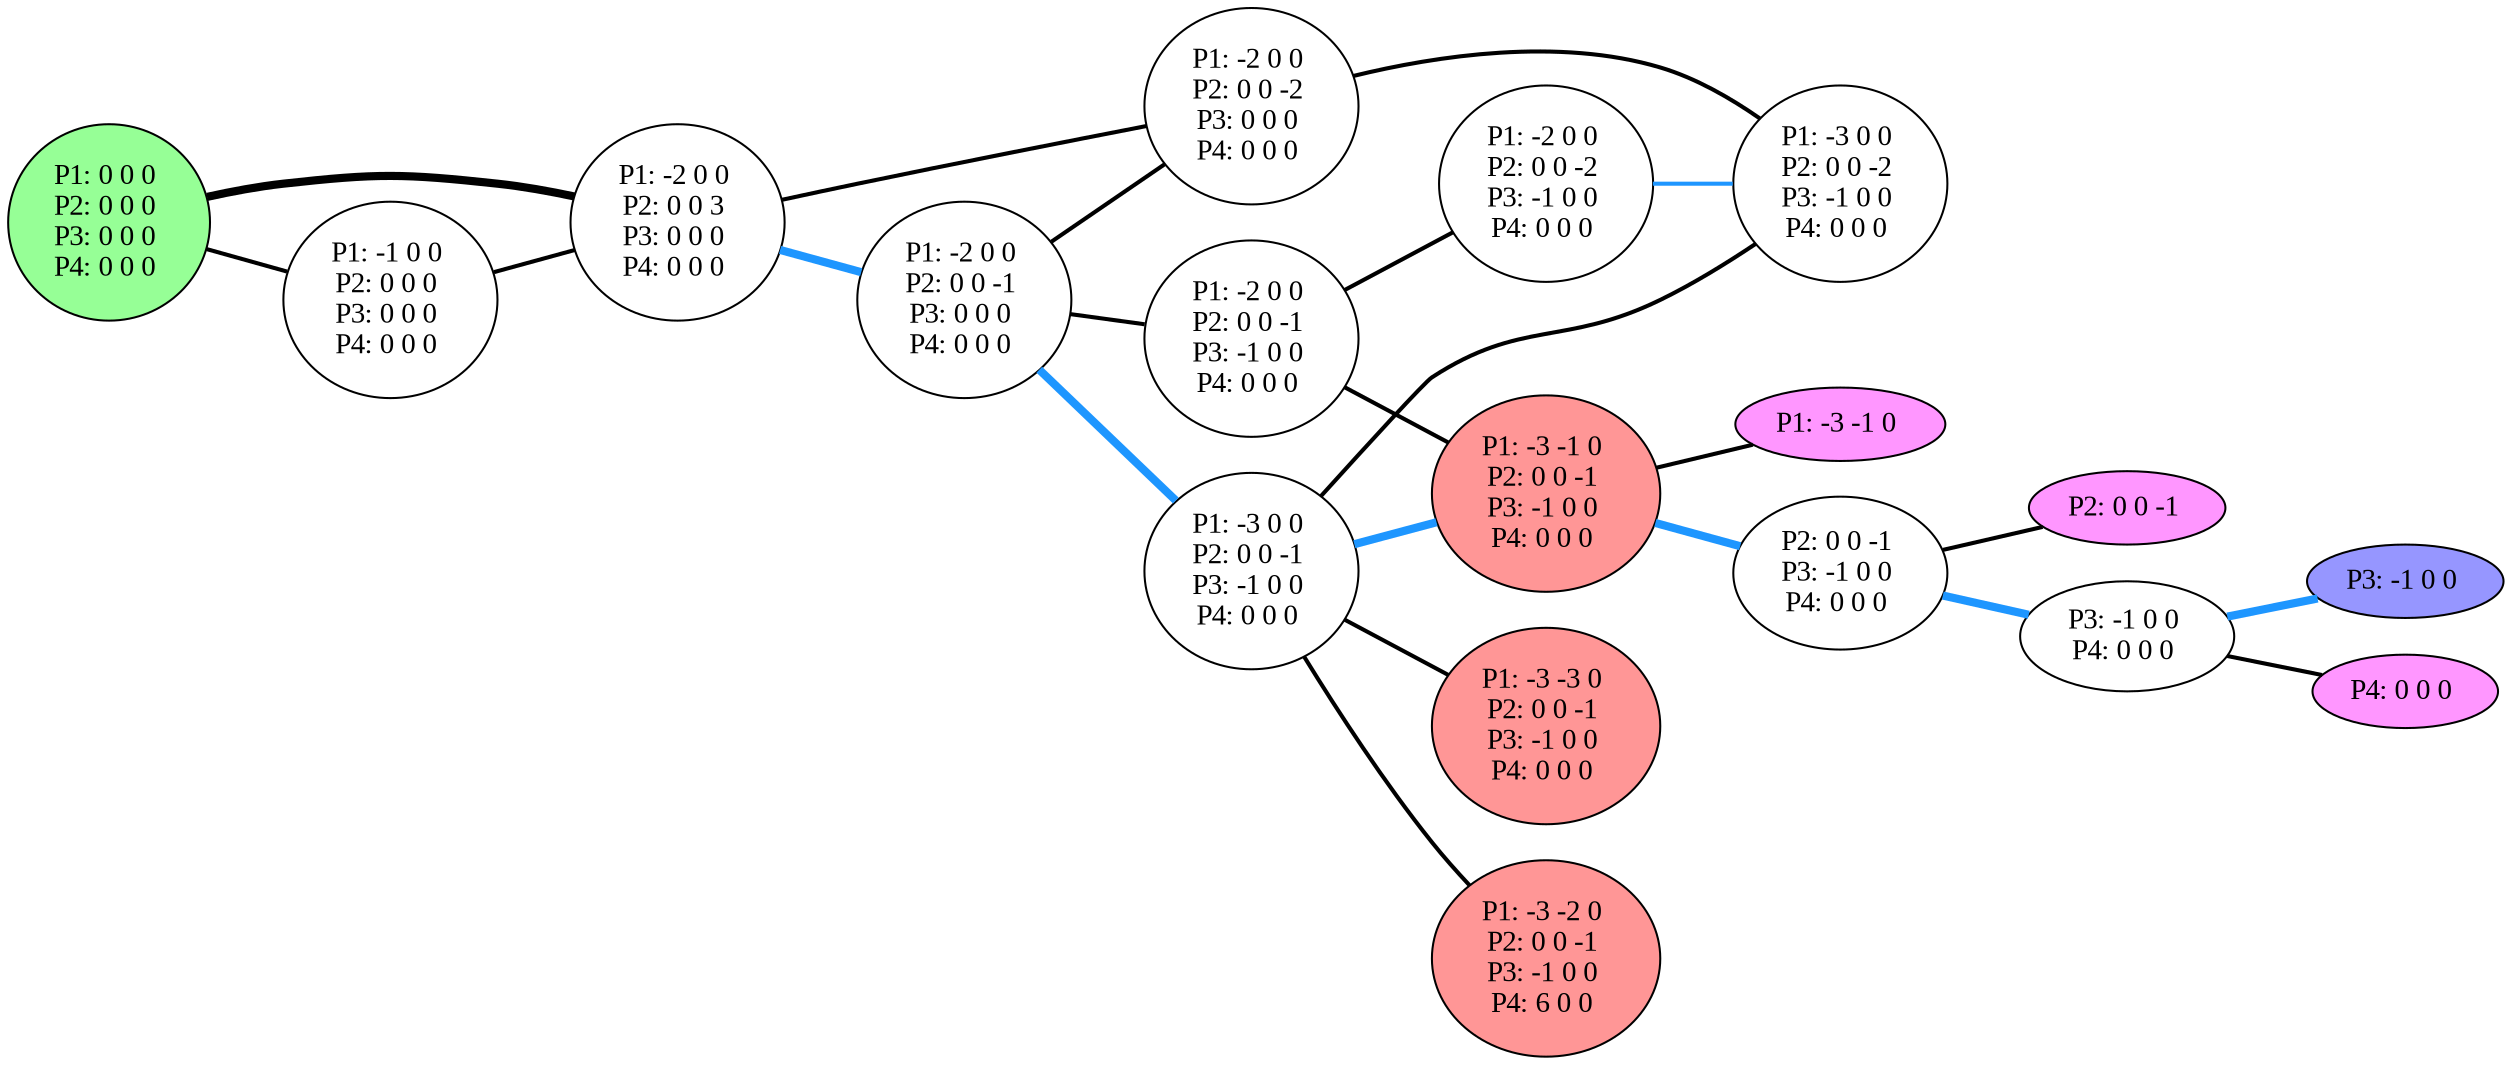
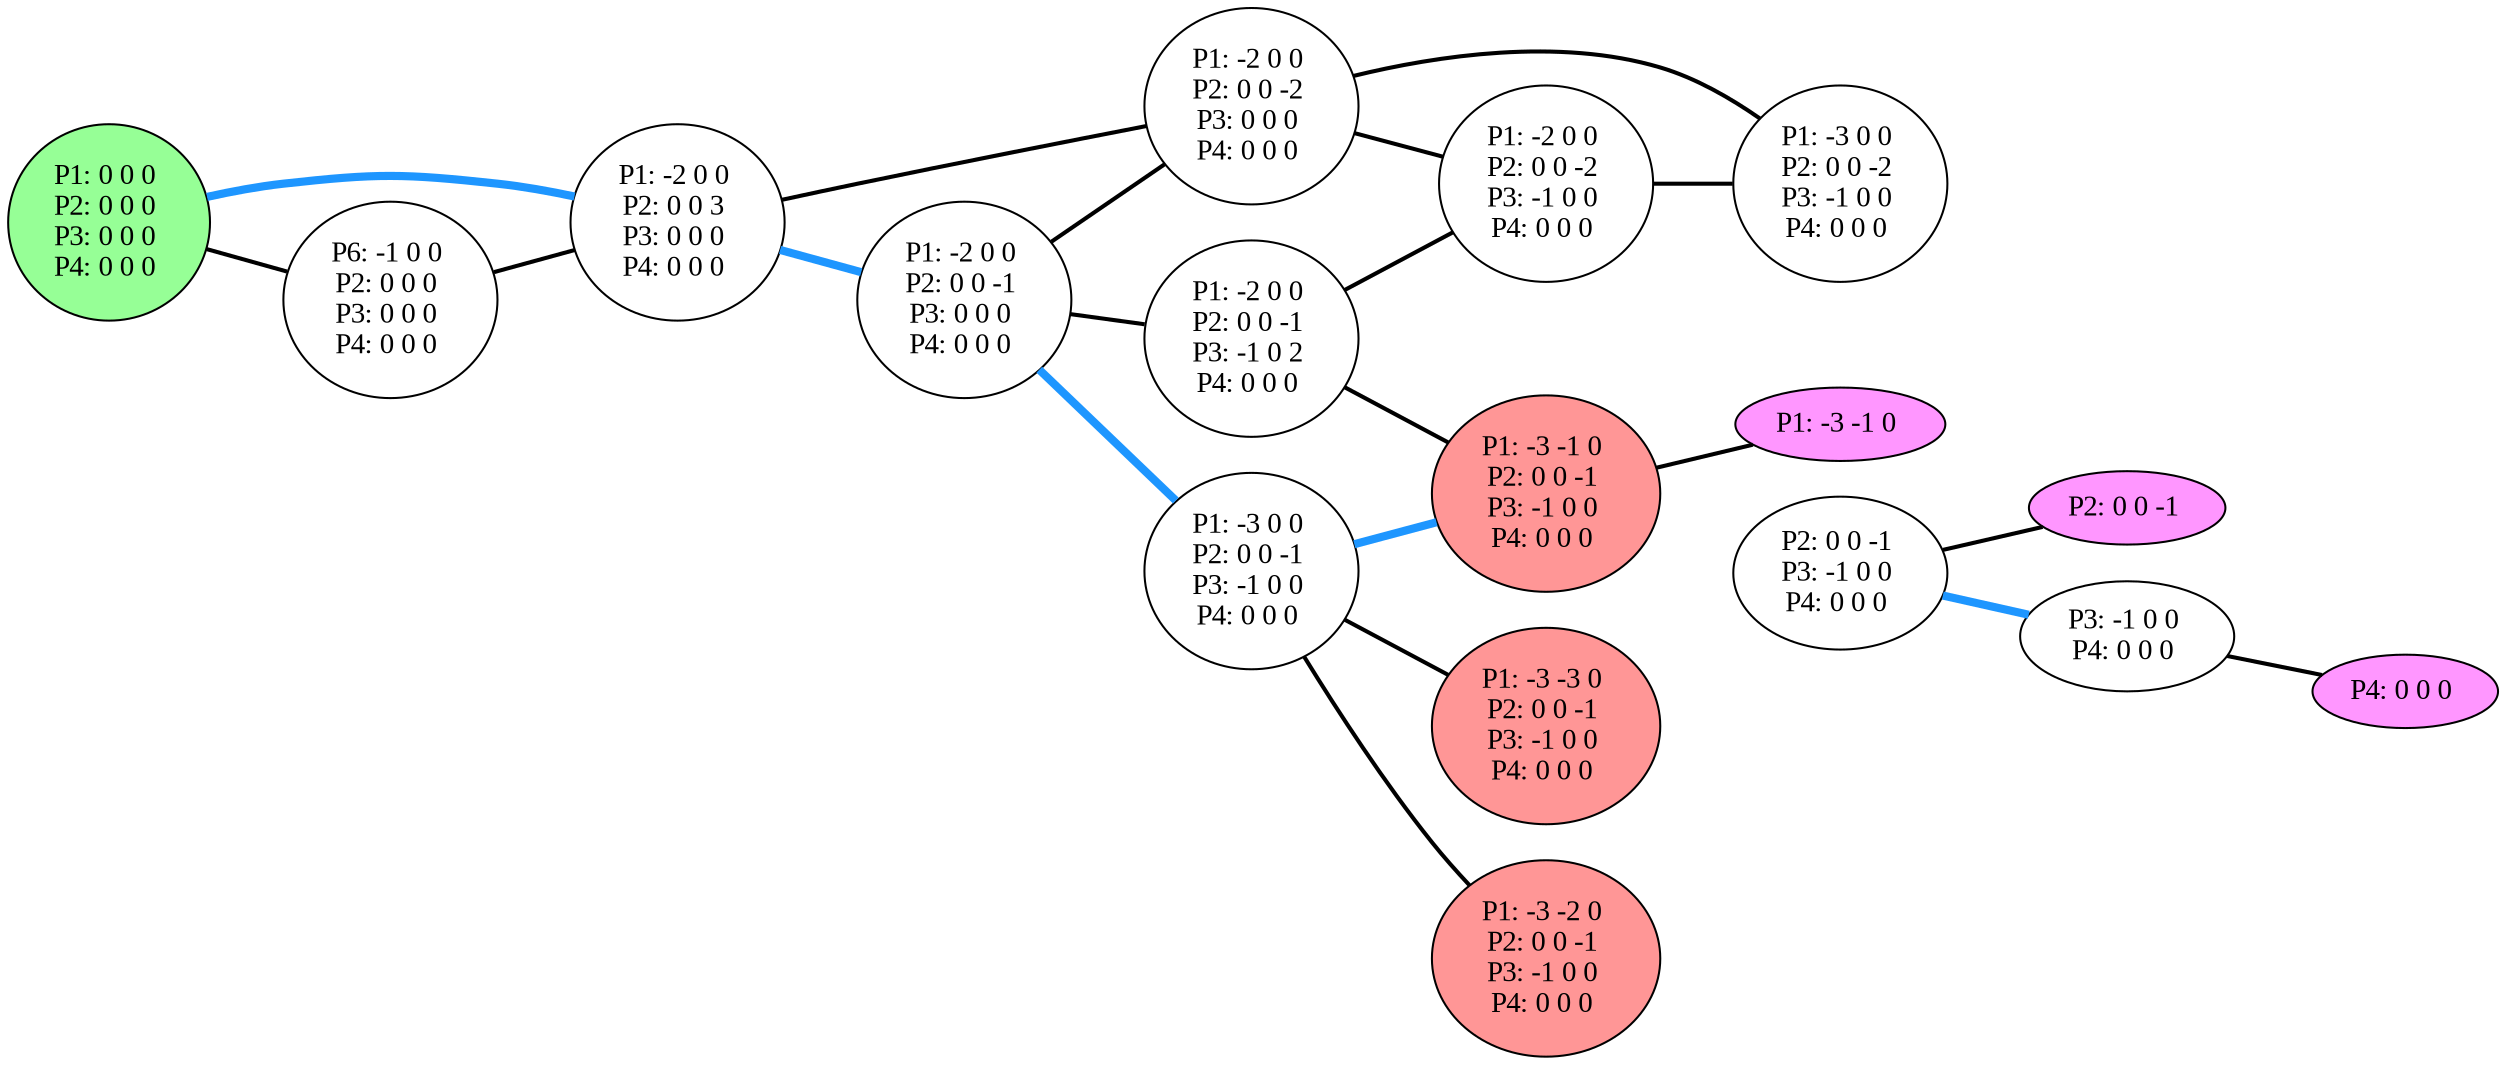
none -> (1399, 145)
(391, 176) -> (391, 176)
(1693, 184) -> (1693, 184)
(390, 300) -> (390, 300)
(1251, 339) -> (1251, 339)
(1519, 339) -> none
(1698, 535) -> none
(2405, 581) -> none
(1546, 958) -> (1546, 958)
